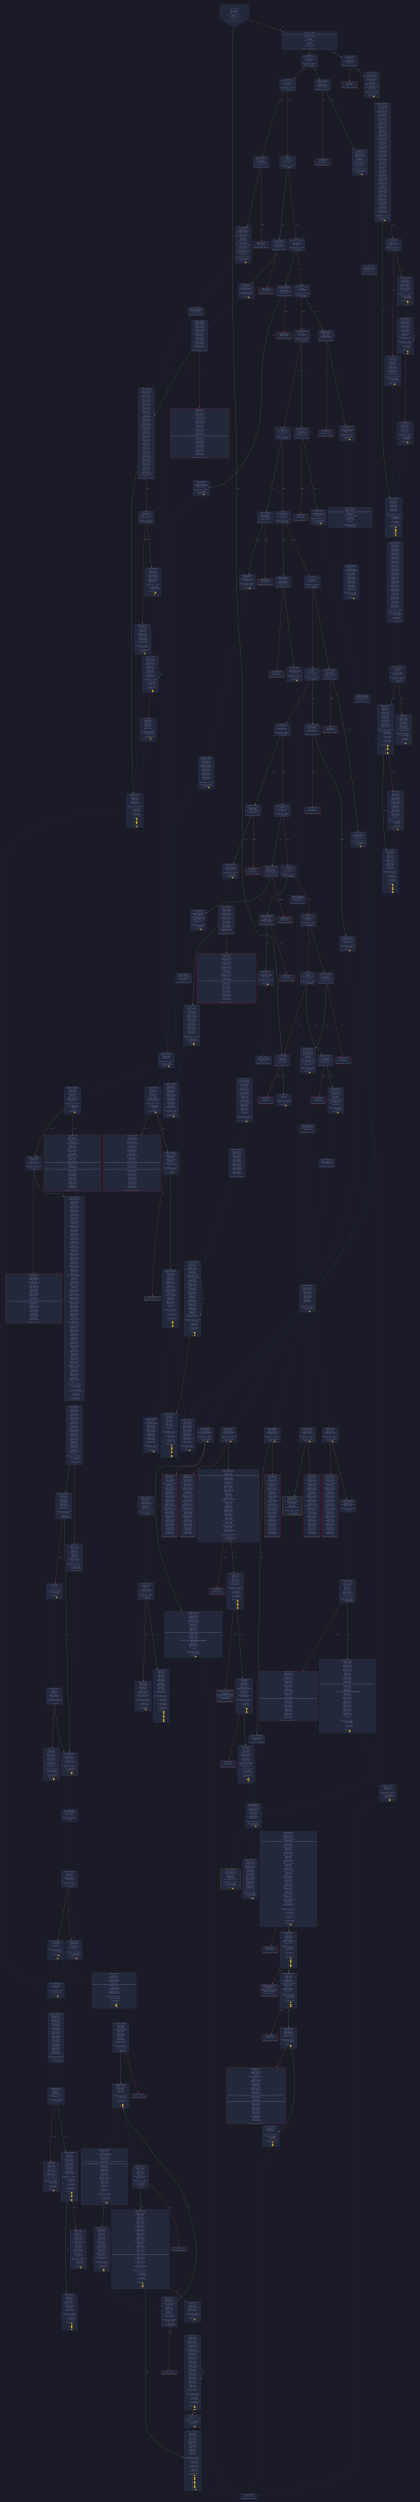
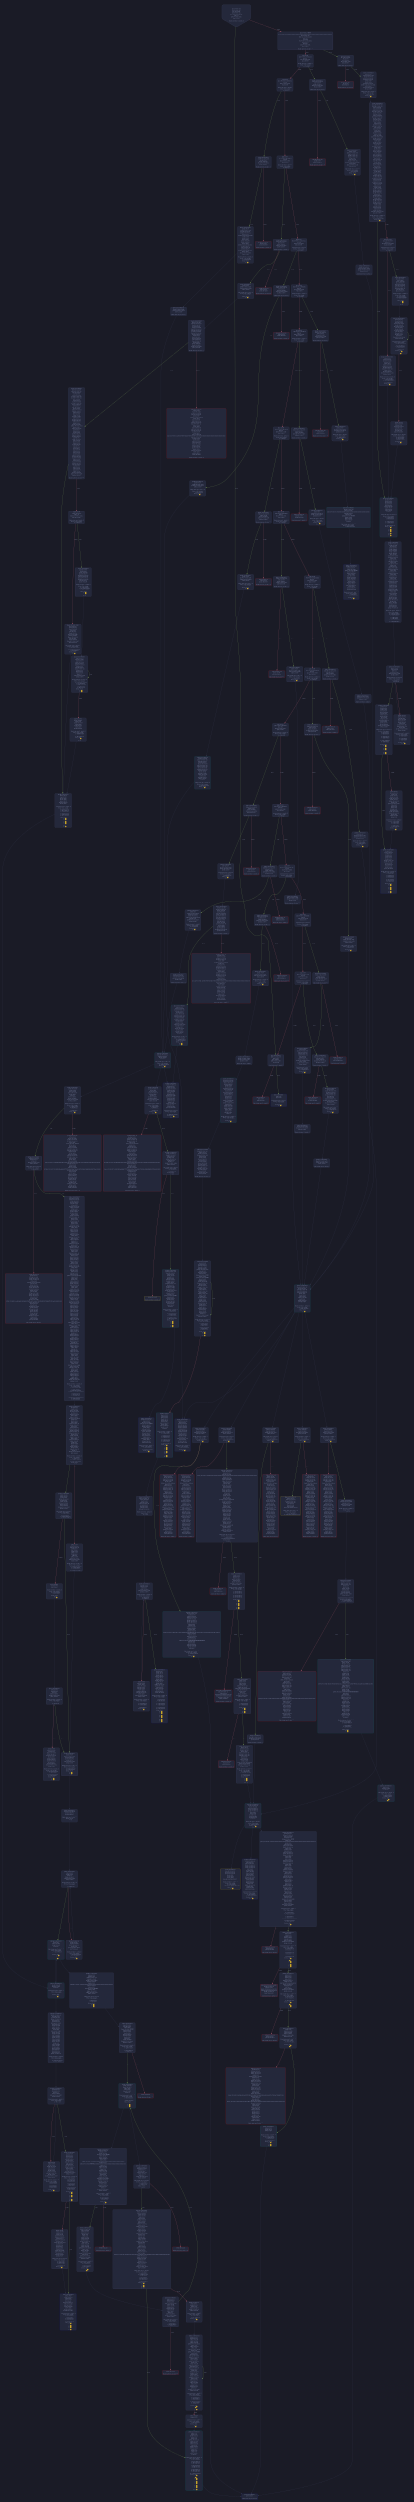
none -> (103, 2249)
